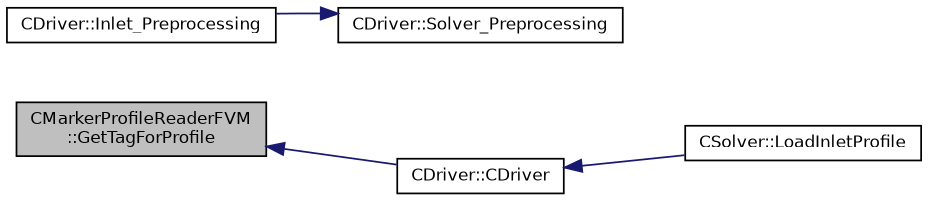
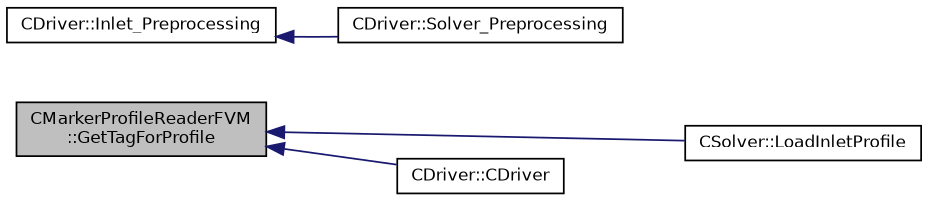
(298, 13) -> (316, 37)
(633, 160) -> (485, 136)
